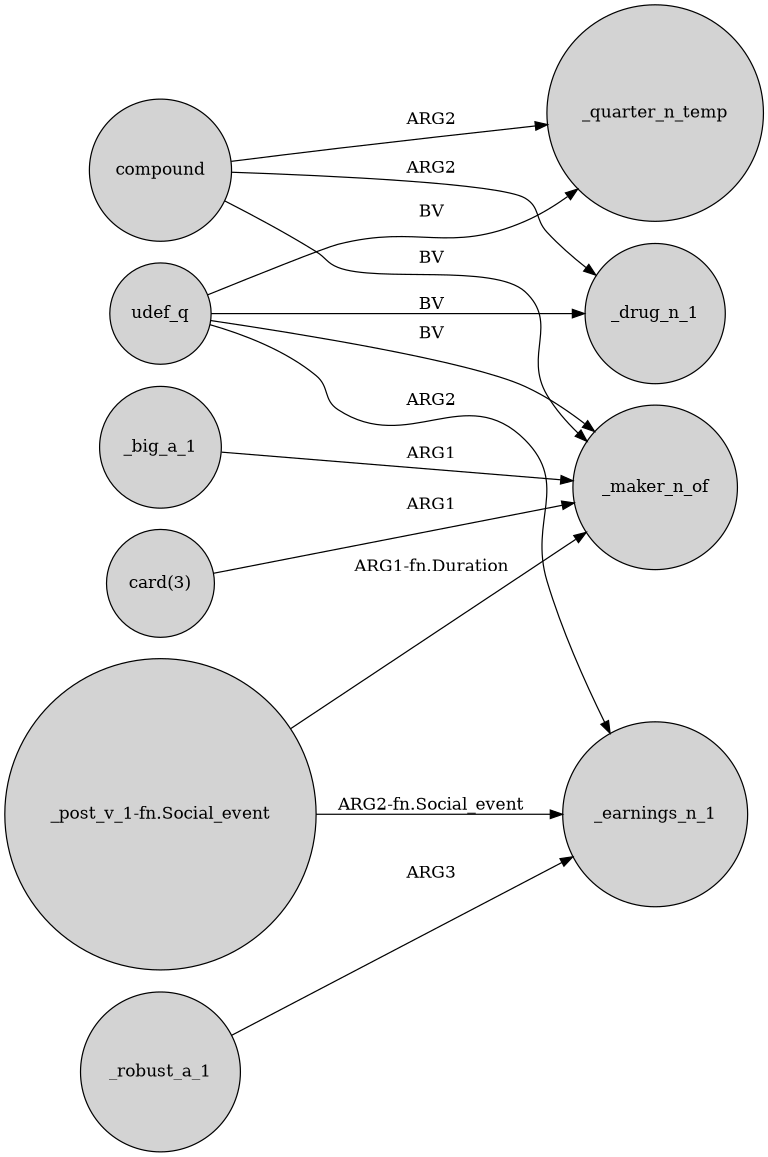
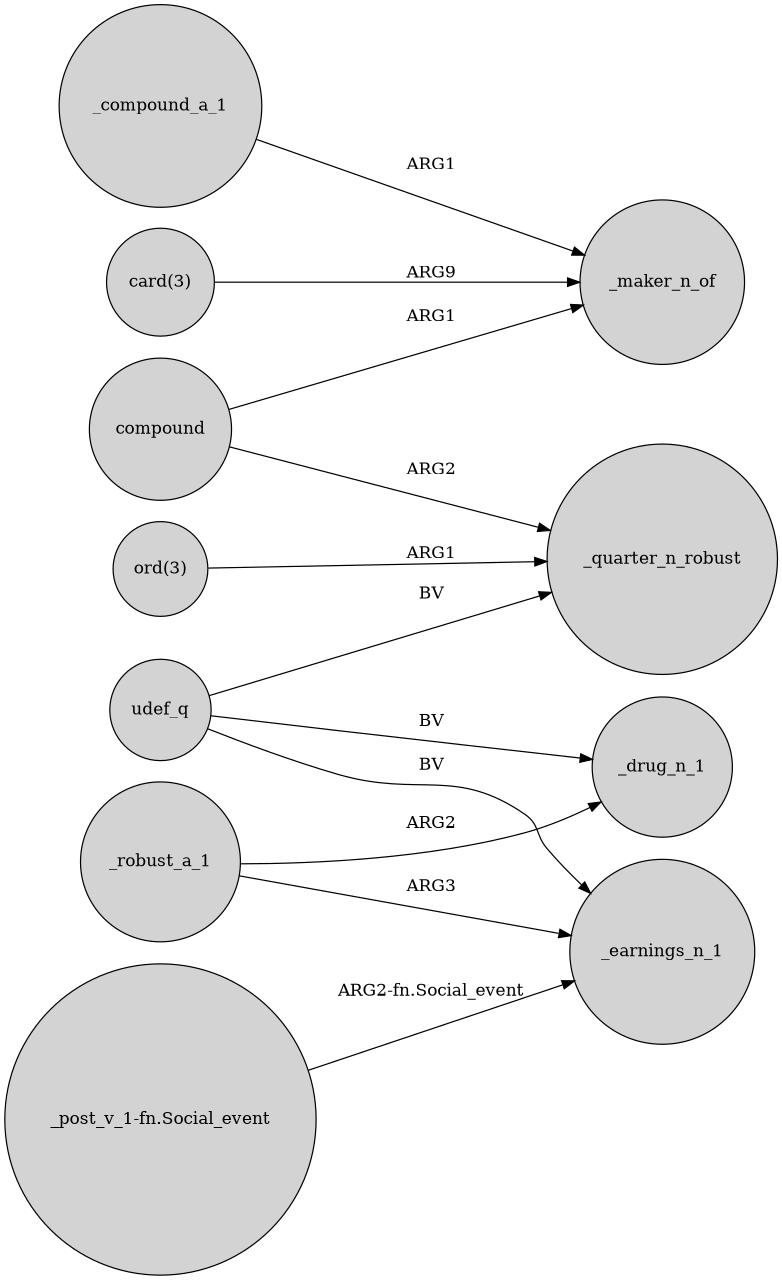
(655, 113) -> (662, 559)
(426, 183) -> (418, 853)
(432, 258) -> (432, 317)
(404, 354) -> none
(432, 400) -> (432, 765)
(160, 447) -> (160, 106)
(432, 505) -> (432, 273)
none -> (160, 569)
(433, 634) -> none
